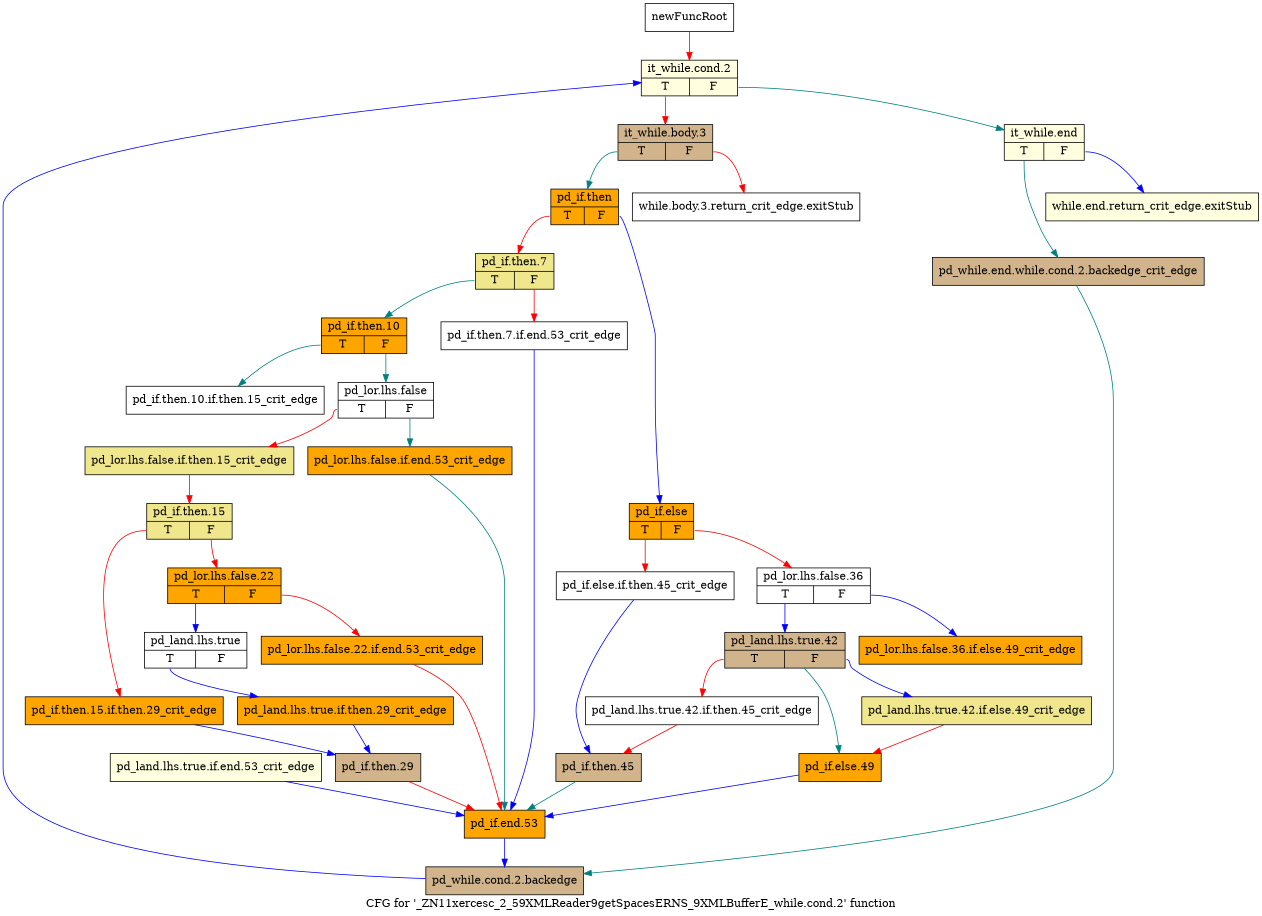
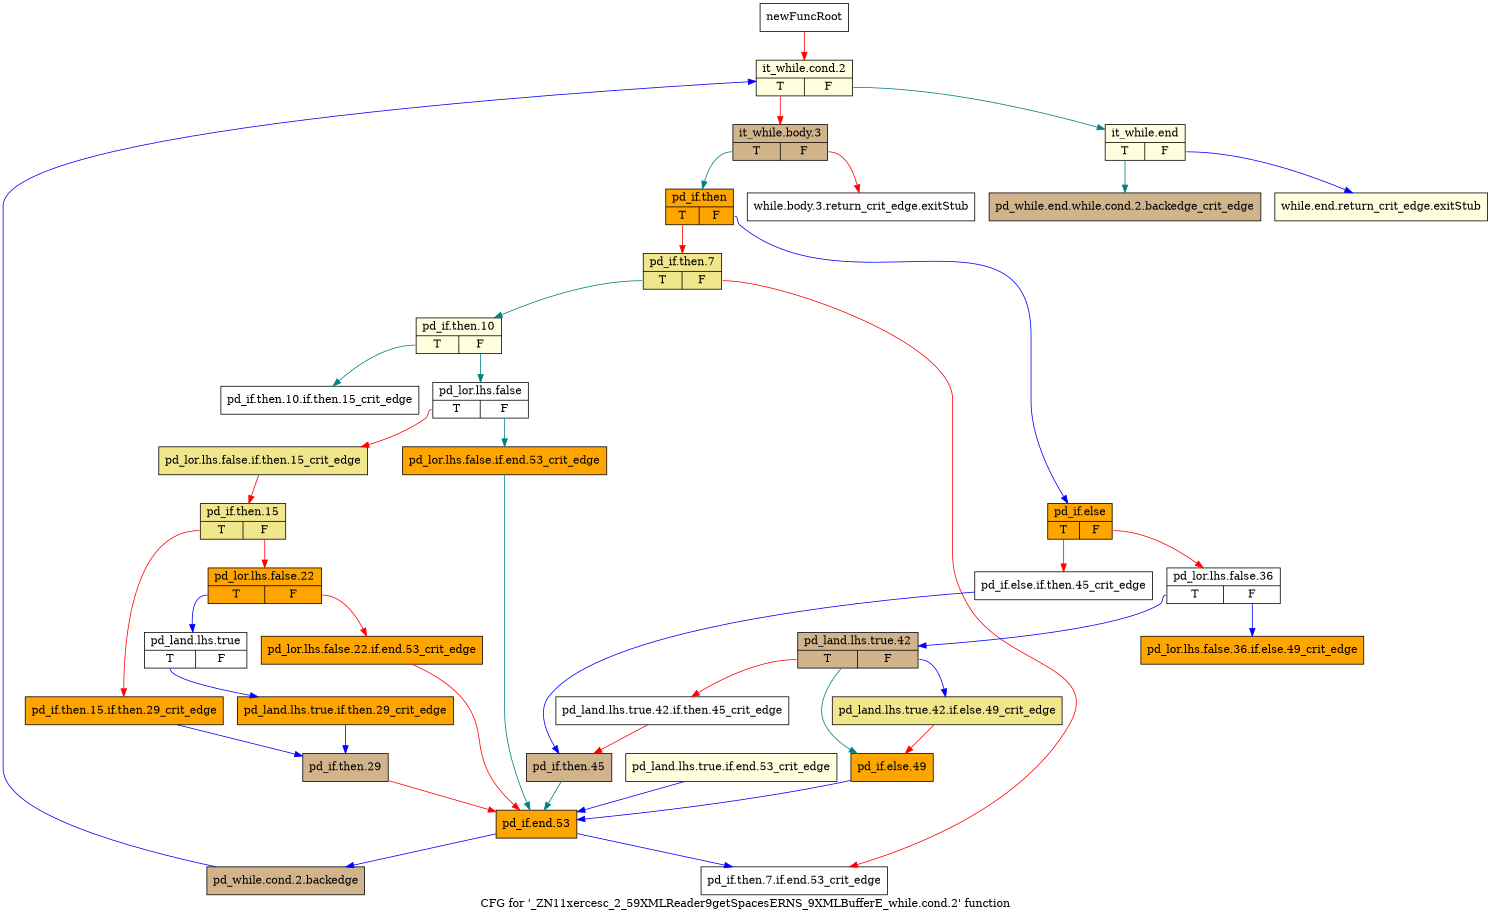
(364, 336) -> (459, 336)
(534, 578) -> (651, 849)
(1097, 787) -> none
